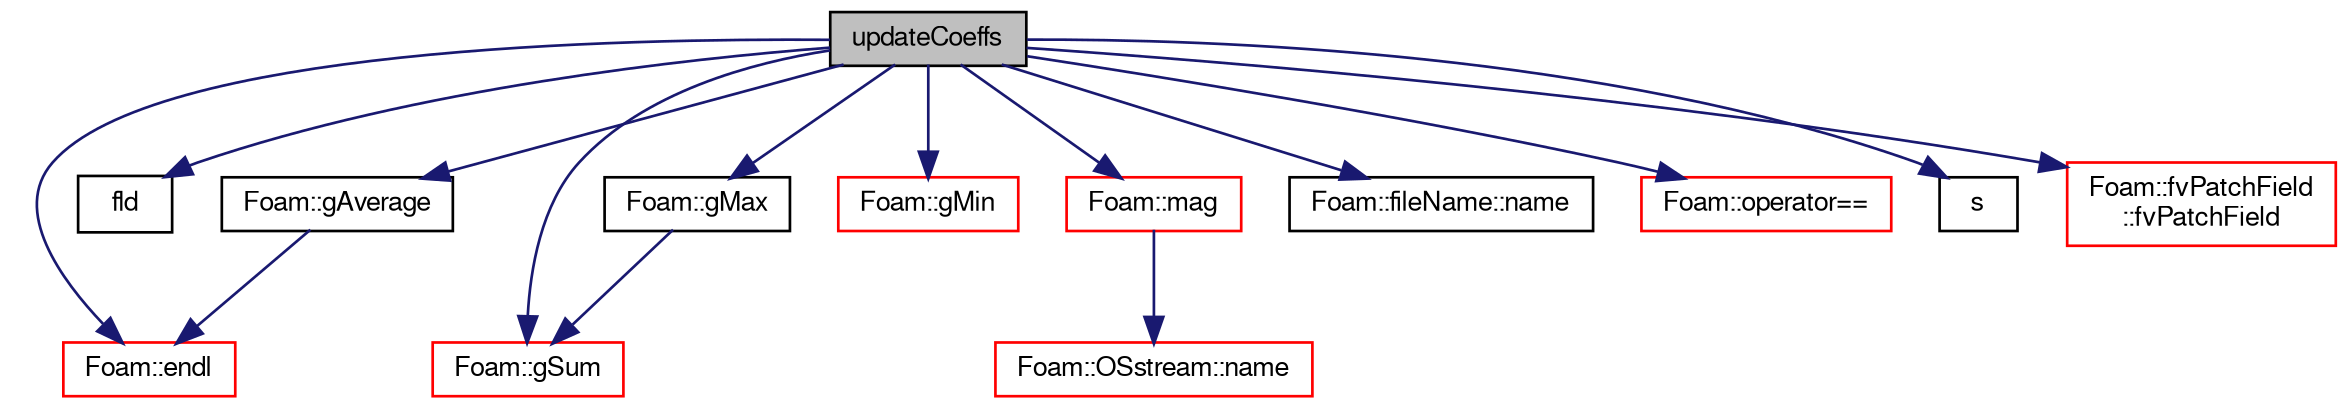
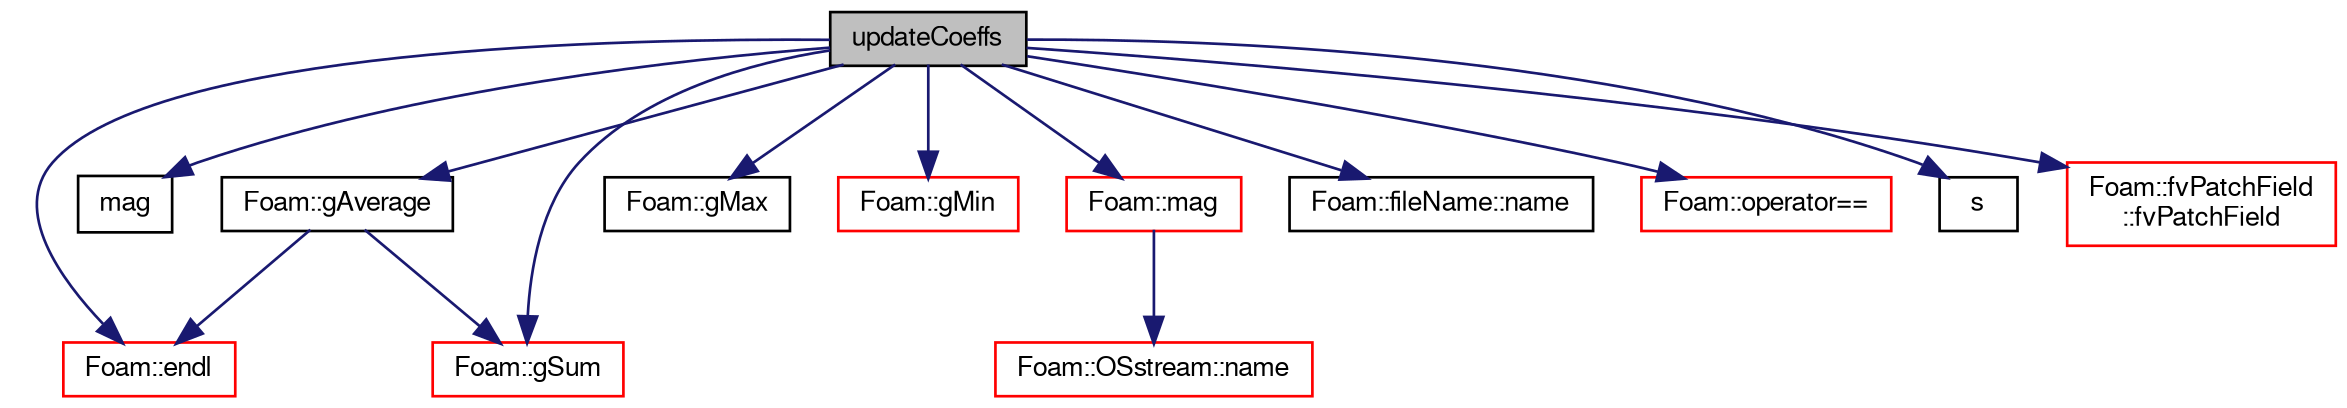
(125, 204) -> (125, 204)
(623, 277) -> (422, 278)
